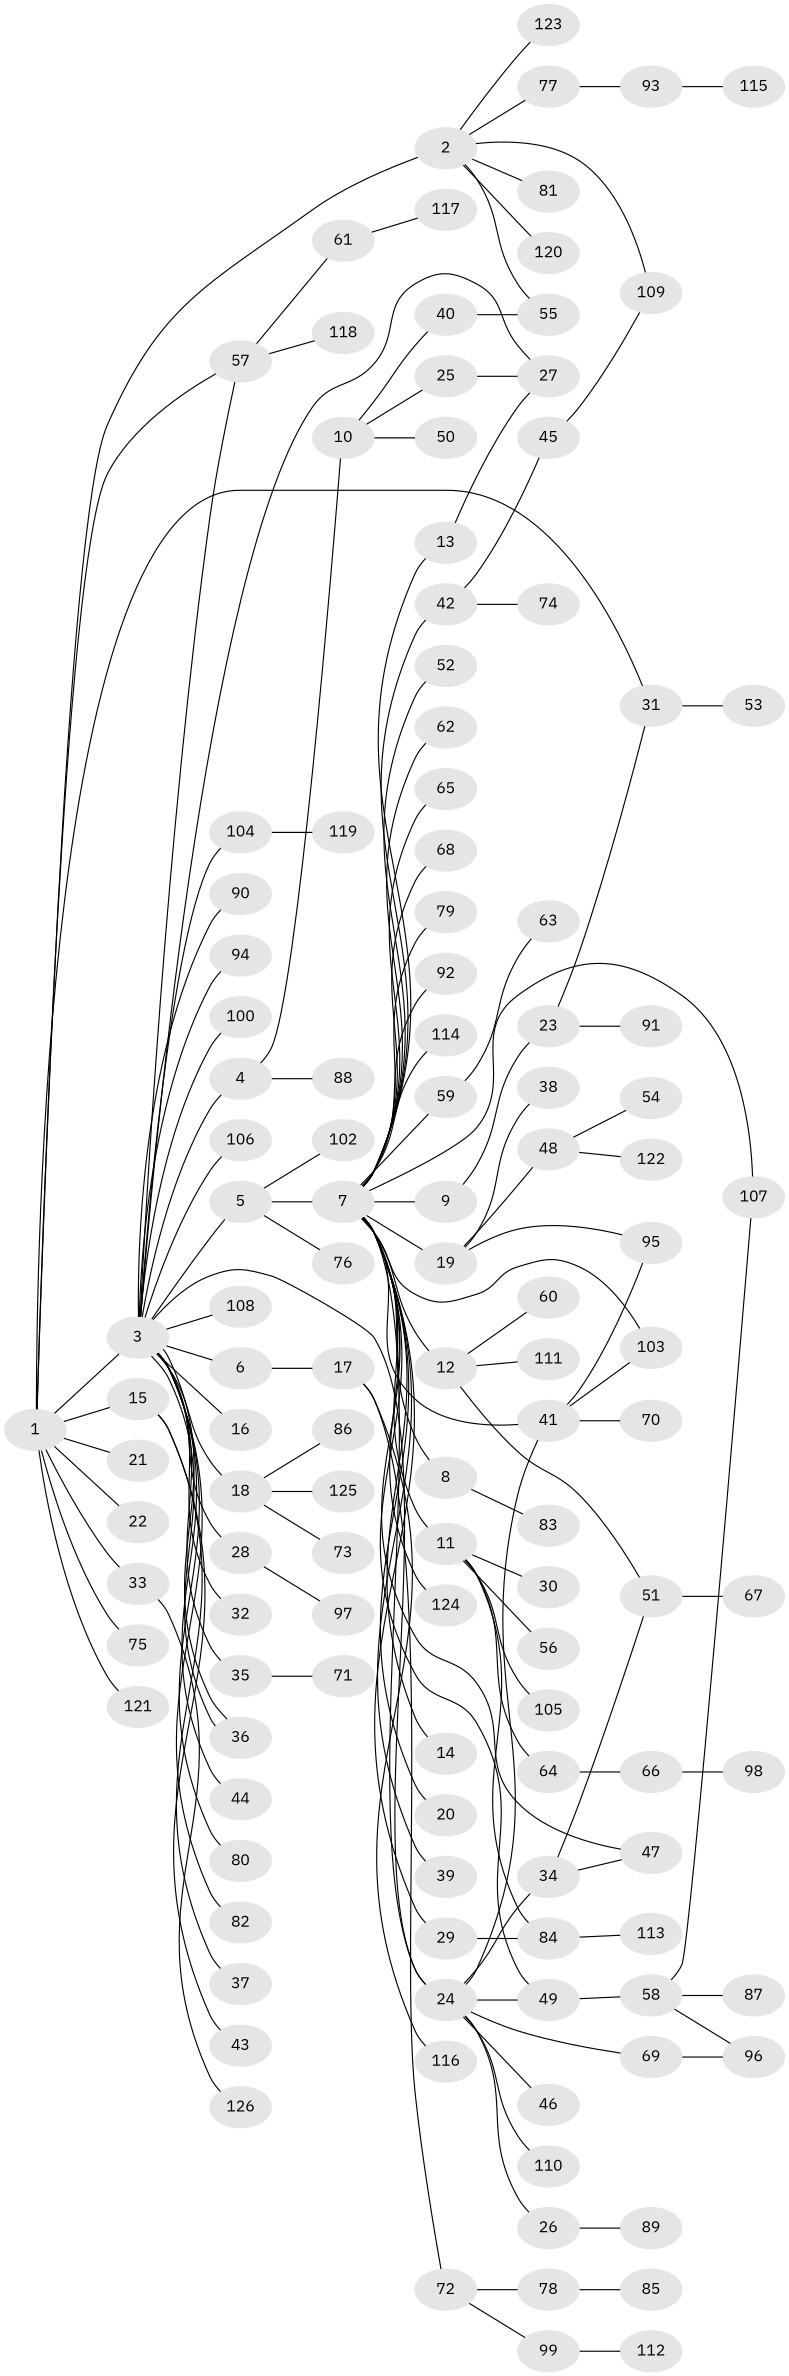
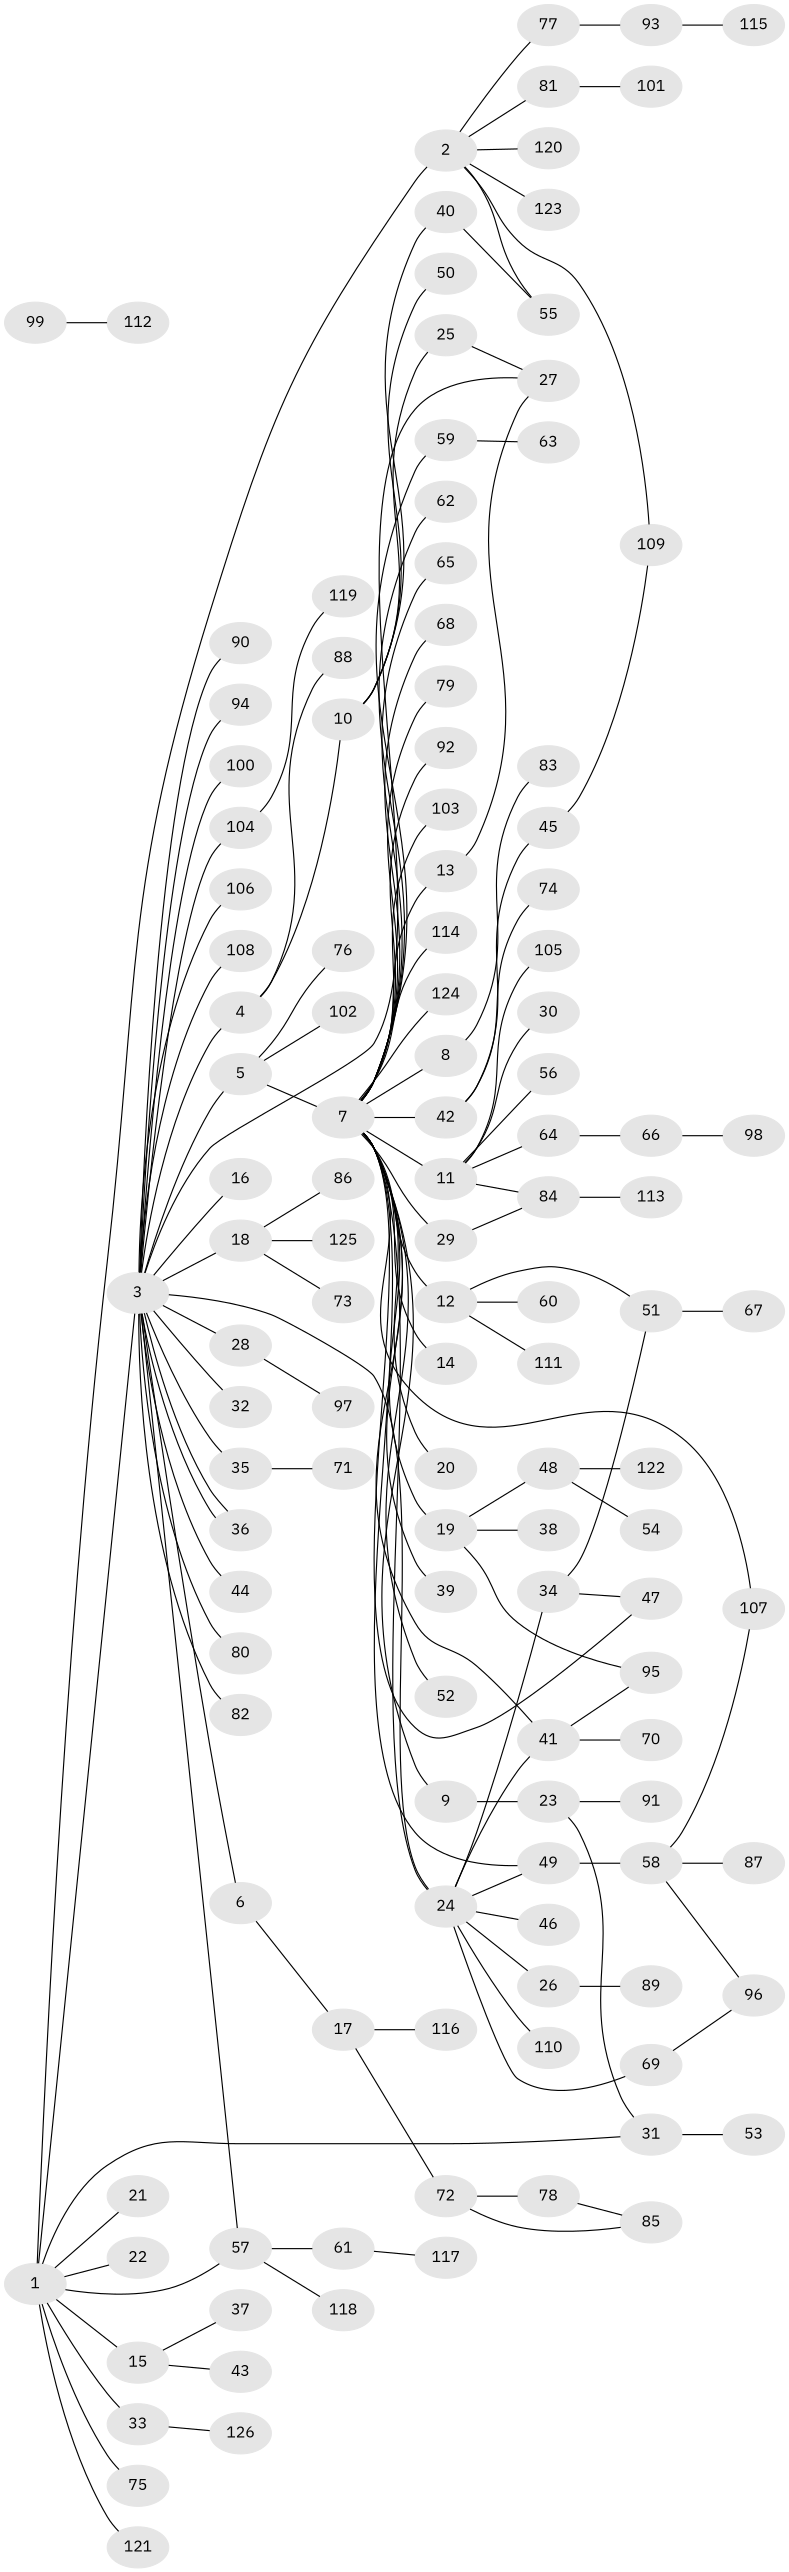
none -> (651, 87)
(600, 1384) -> none
(497, 2320) -> (544, 2231)
